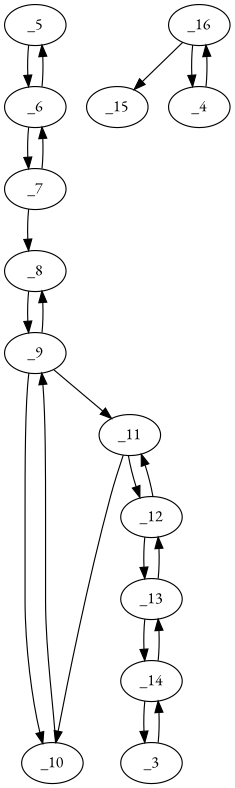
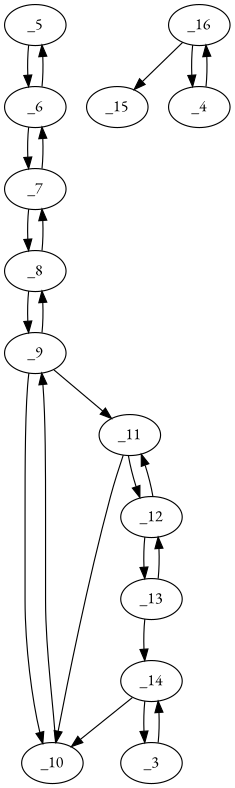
none -> (43, 236)
(159, 646) -> (107, 718)
